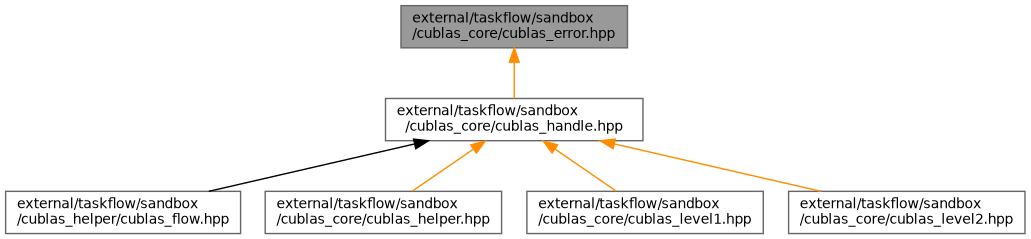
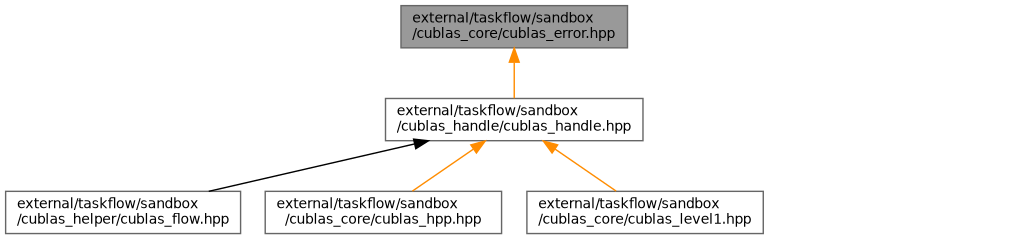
(514, 120) -> (514, 120)
(383, 212) -> (383, 212)
(907, 212) -> none
